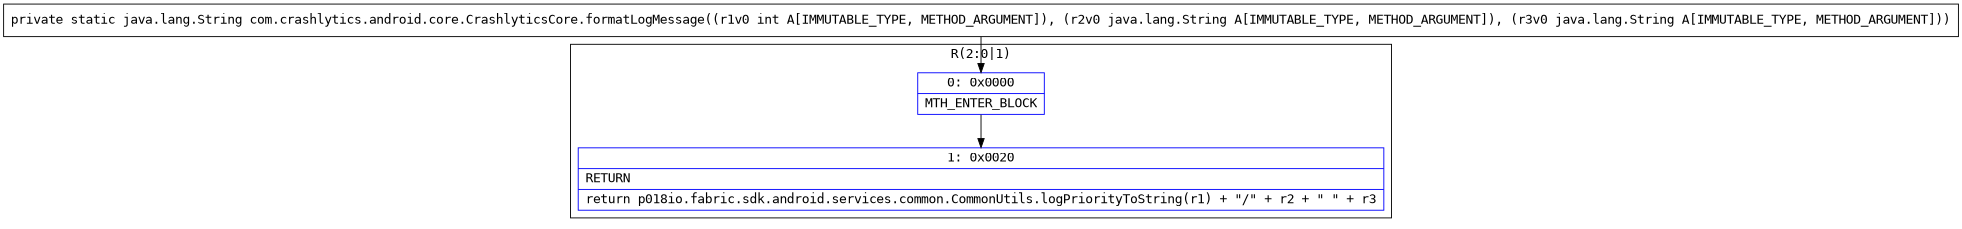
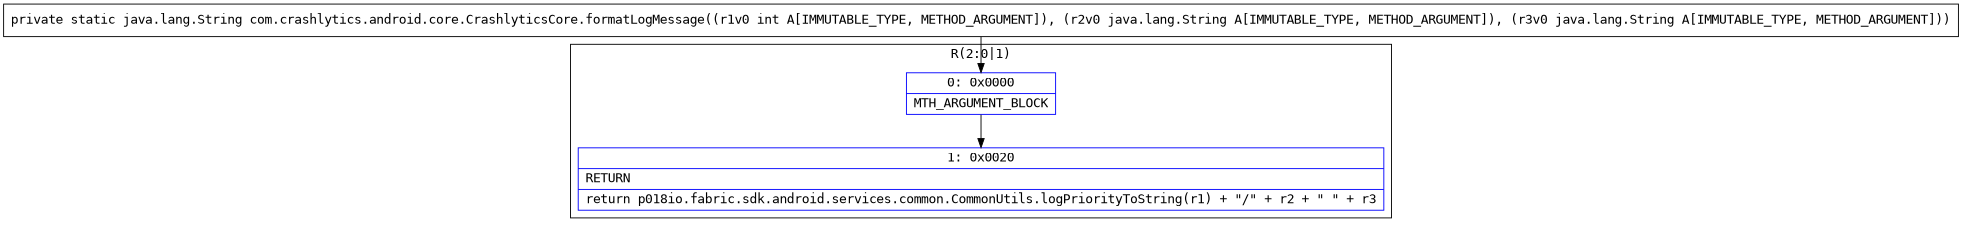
(981, 104) -> (981, 104)
